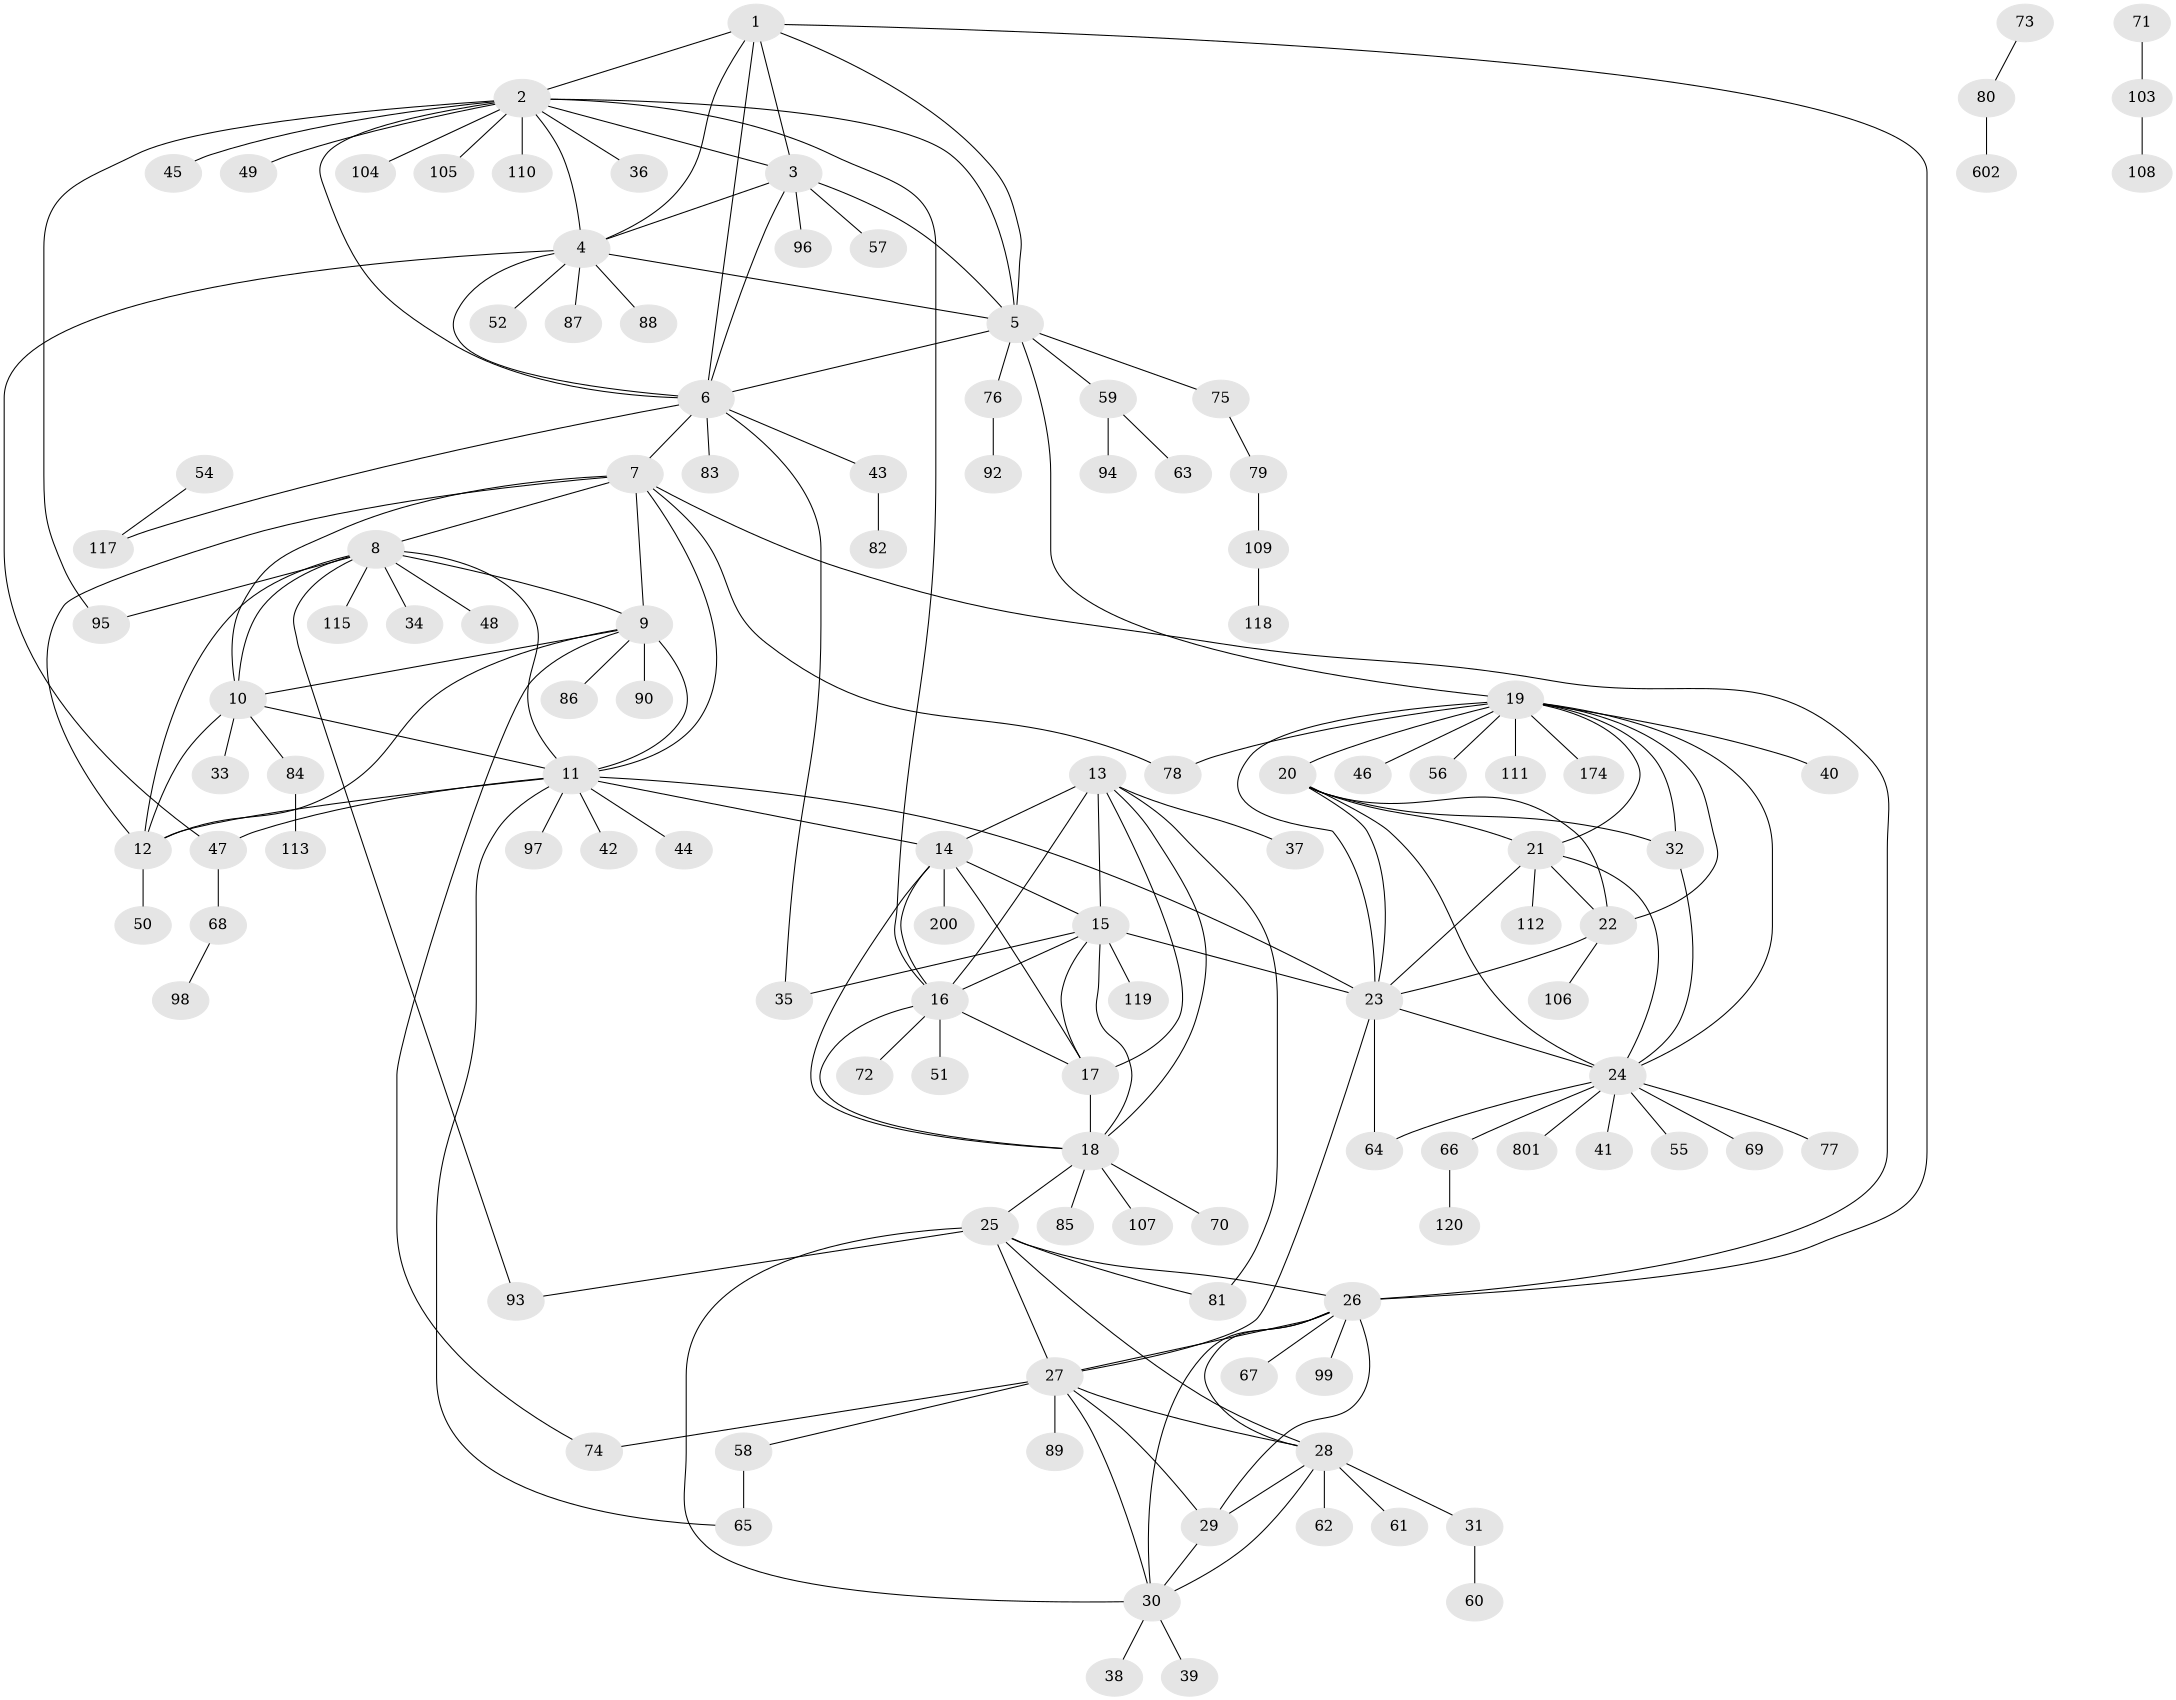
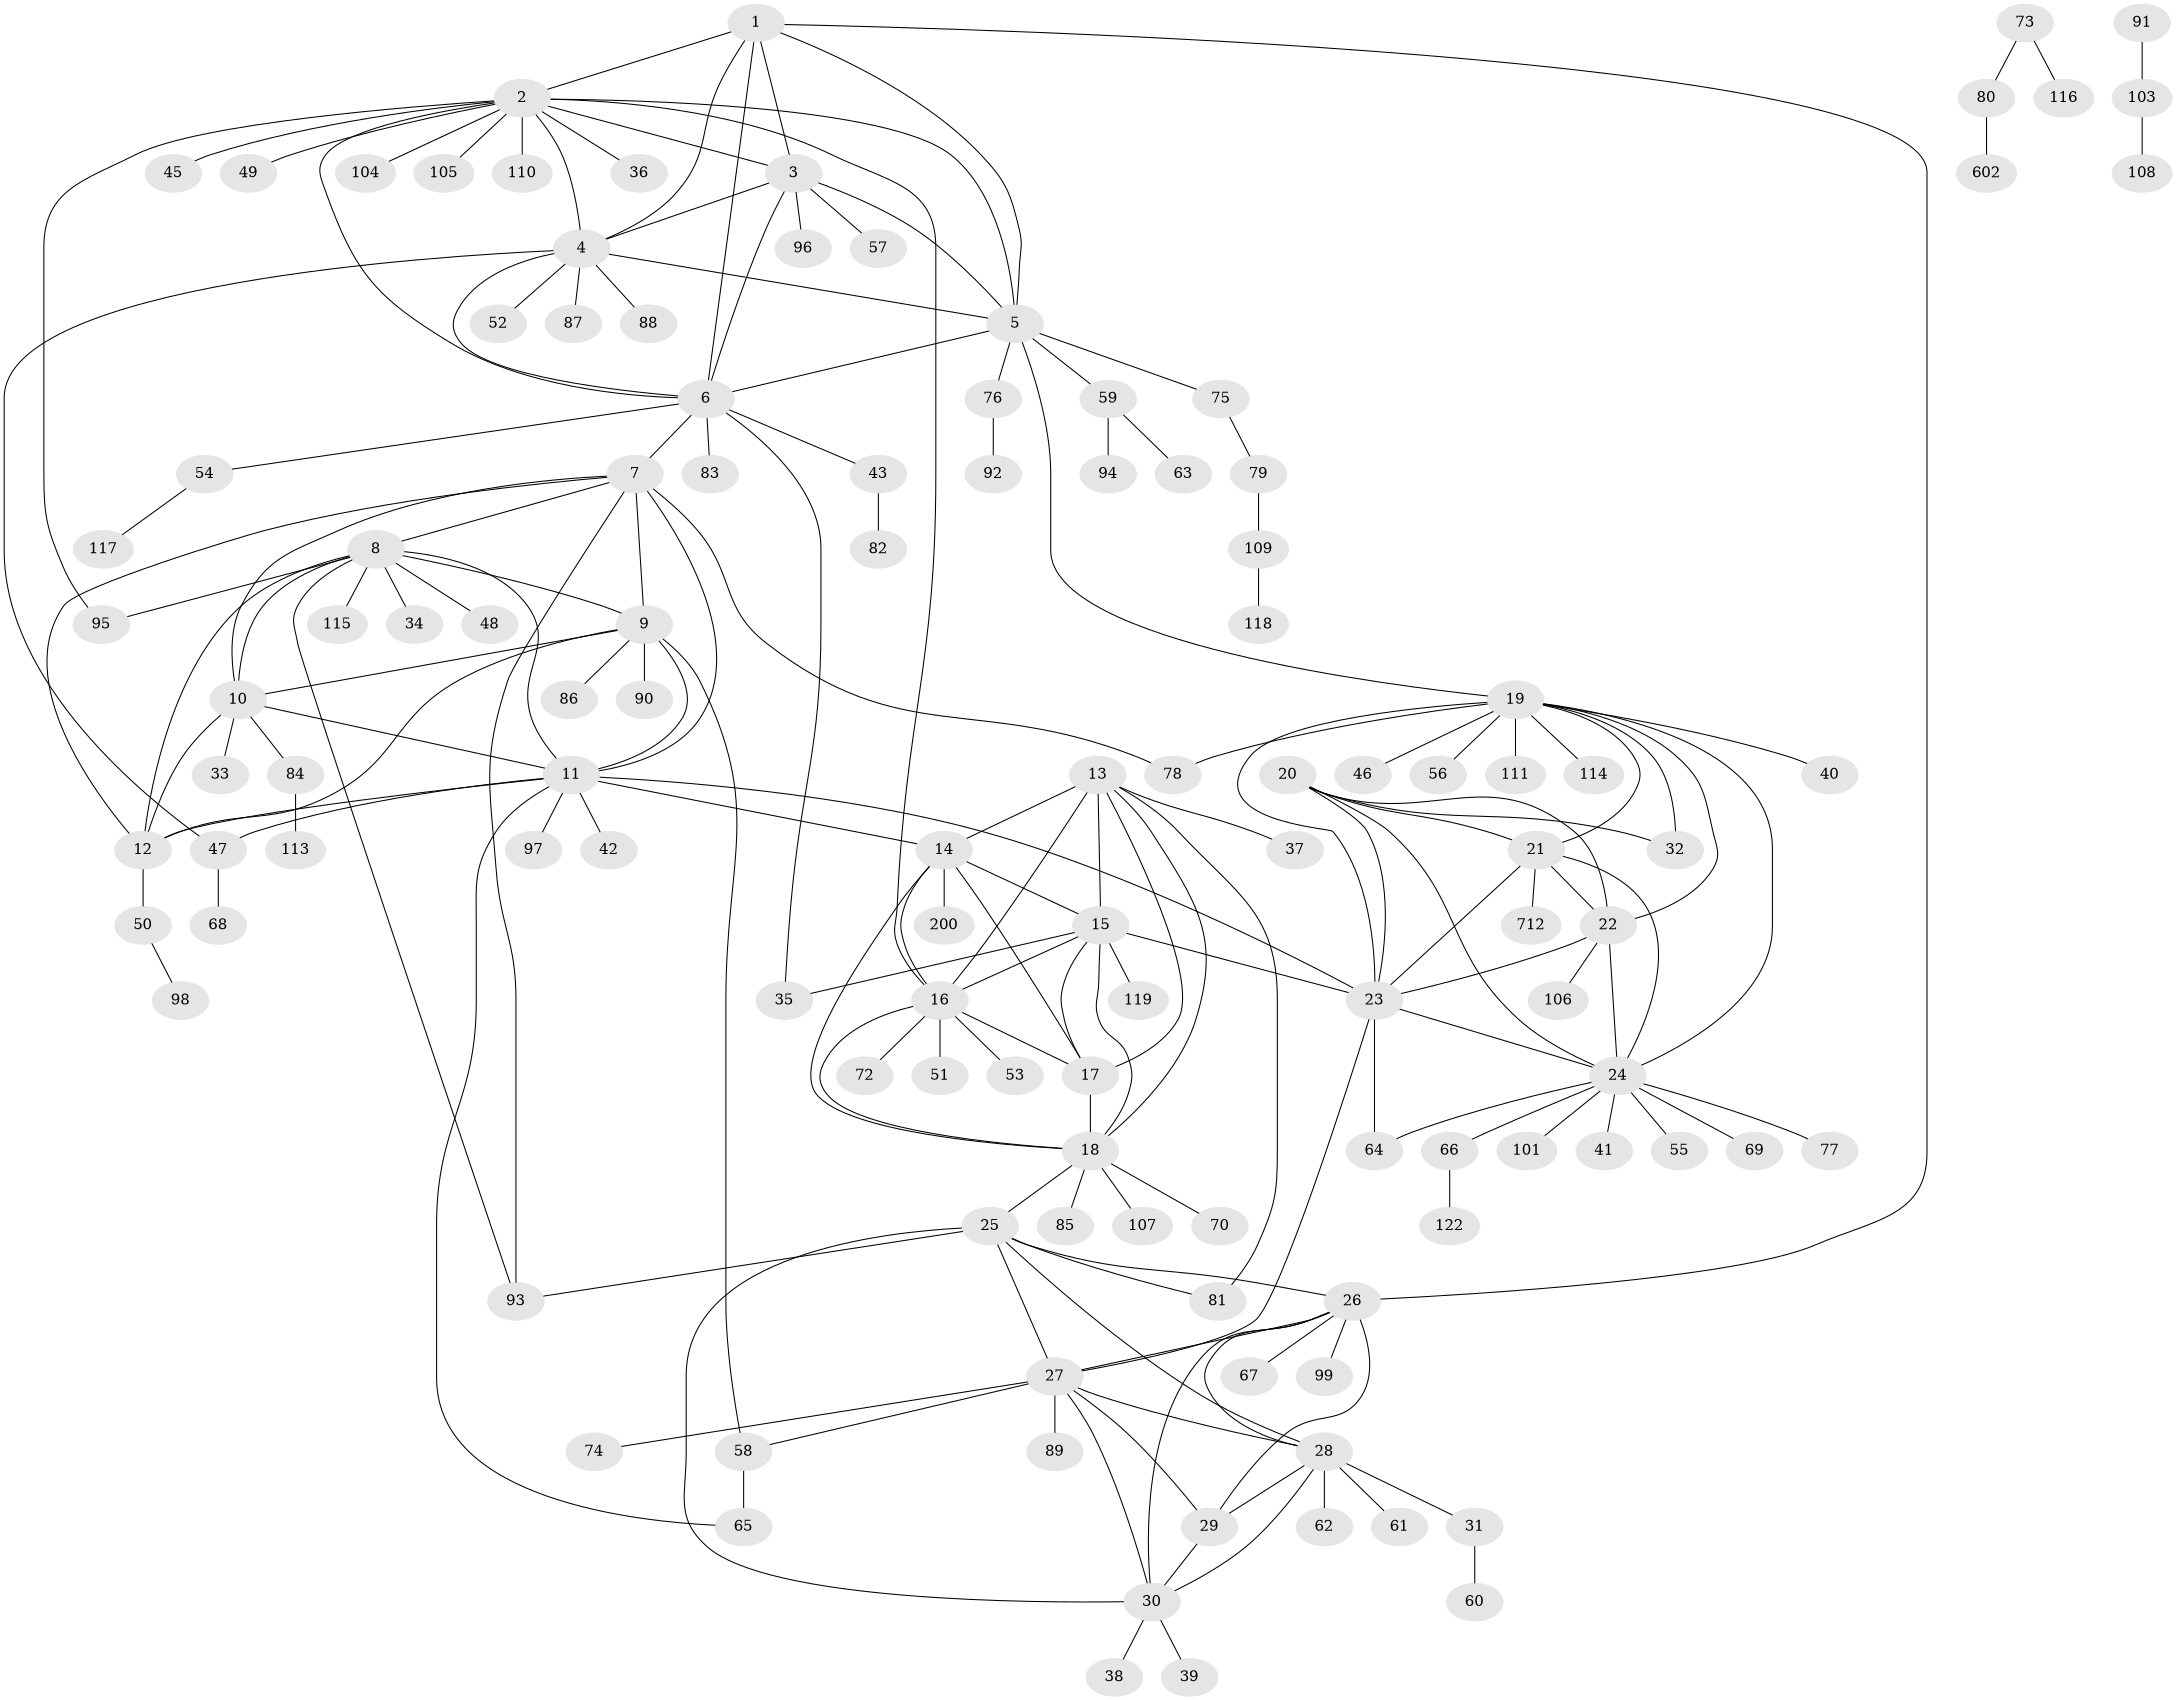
(2142, 23) -> (2142, 23)
none -> (2064, 98)
(401, 463) -> (455, 437)
(1732, 690) -> (496, 870)
(1399, 732) -> none
(1594, 775) -> (1594, 775)
(684, 850) -> none
(1531, 925) -> (1531, 925)
(199, 963) -> (162, 963)
(1692, 975) -> (1613, 1001)
(405, 1036) -> (726, 1026)
none -> (1015, 1076)
(1527, 1151) -> (1527, 1151)
(1450, 1226) -> (1450, 1226)
